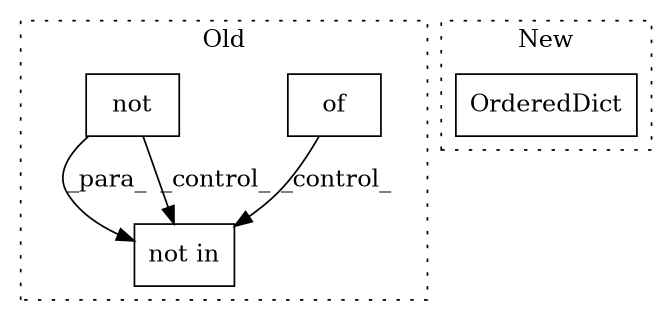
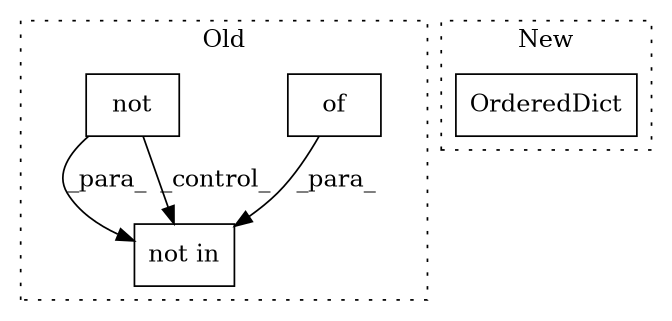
(336, 180) -> (336, 180)
